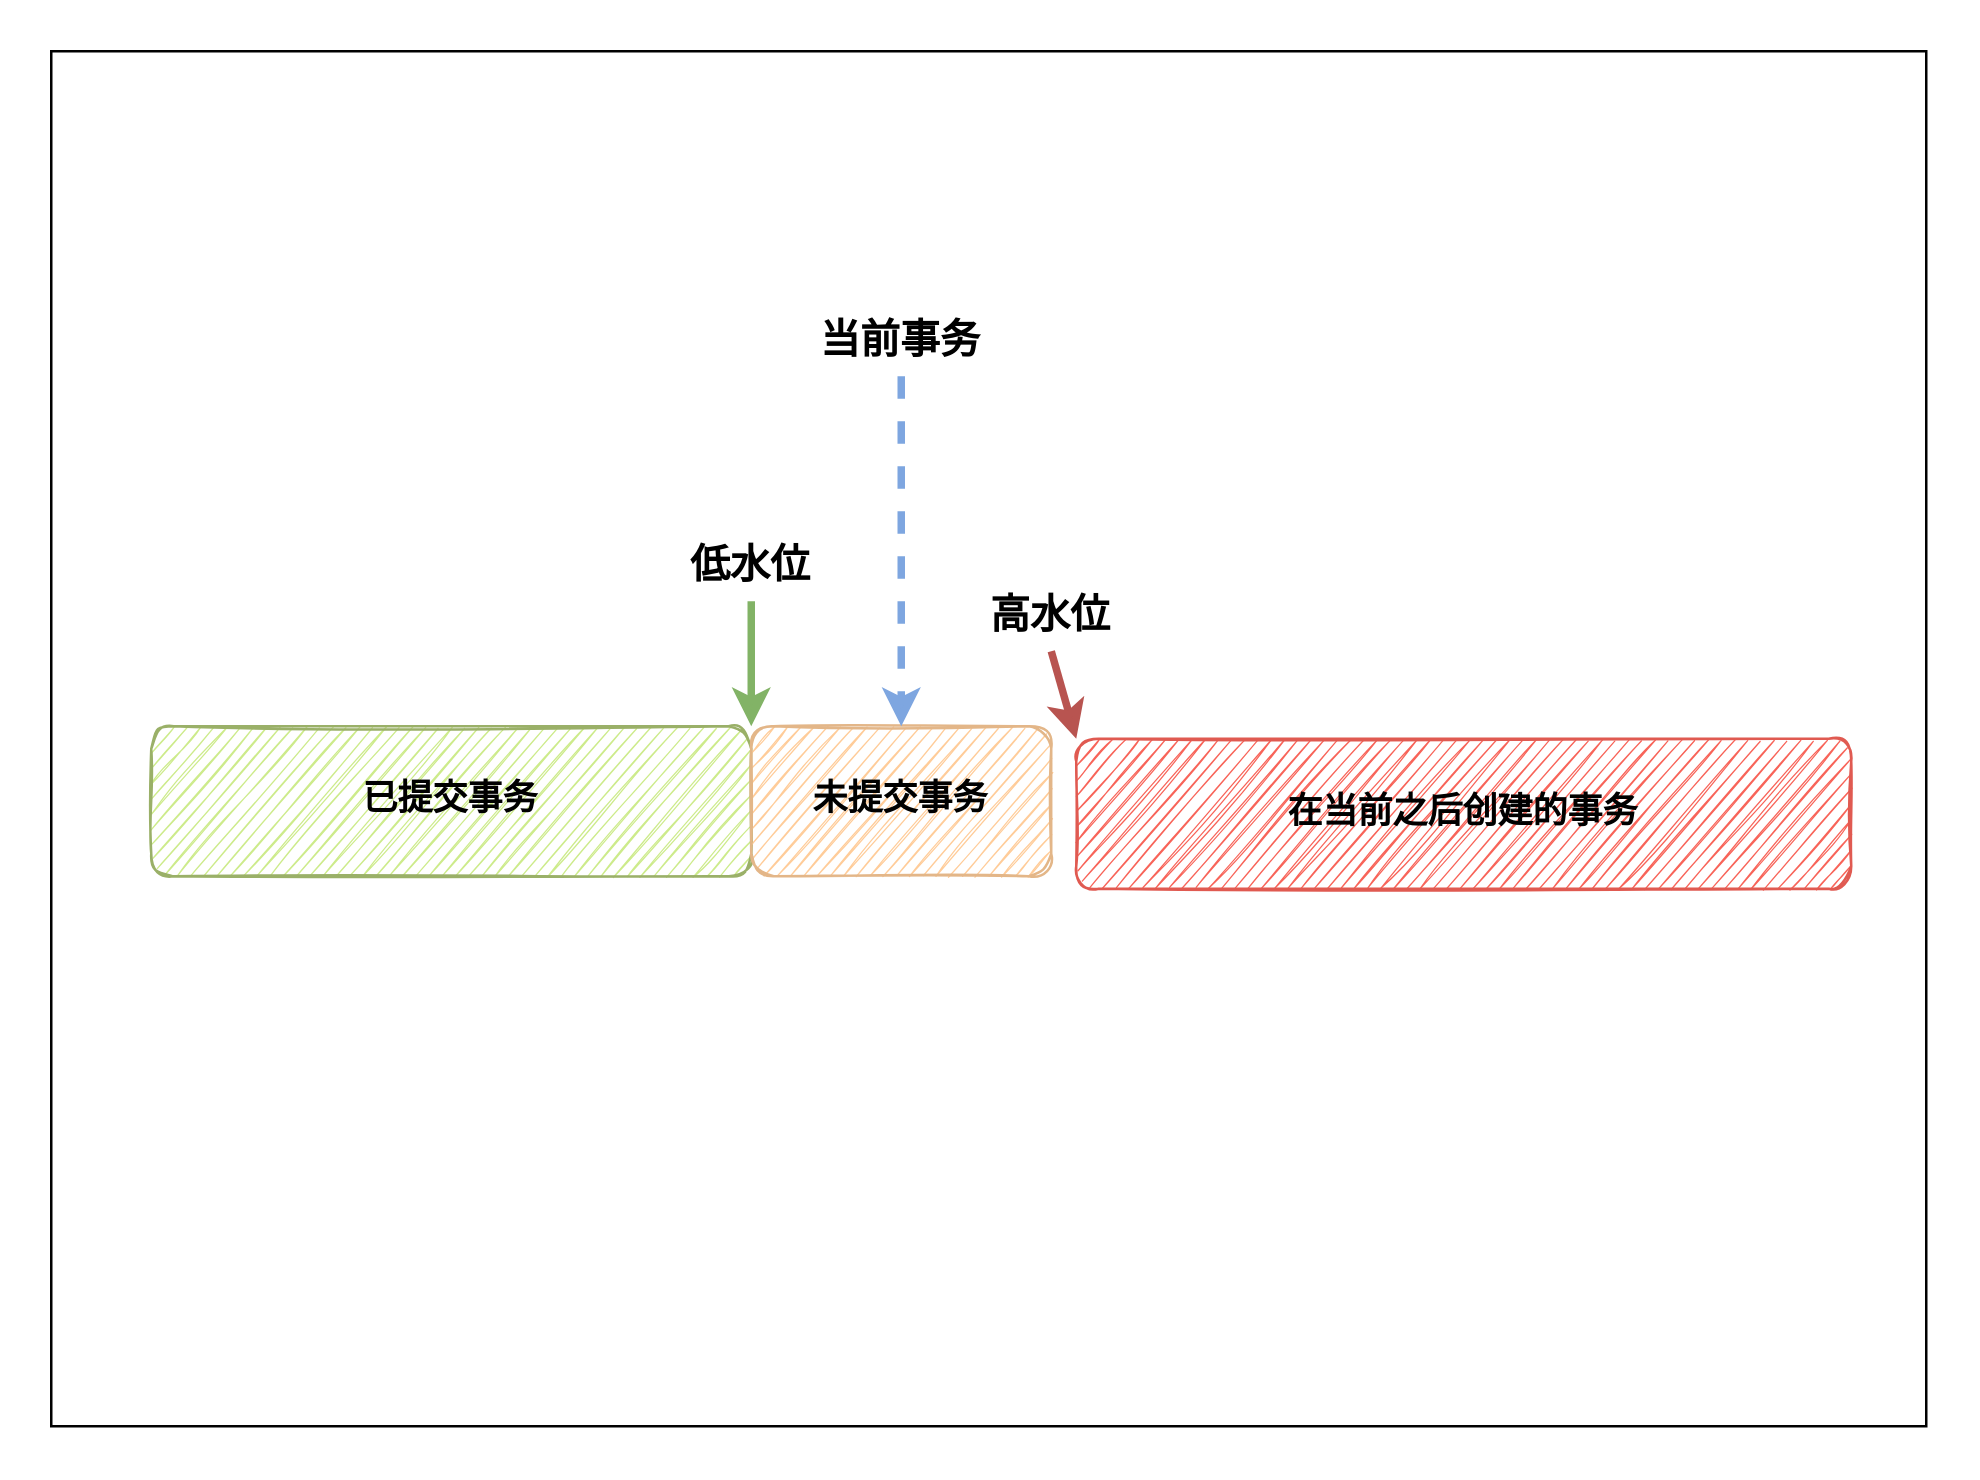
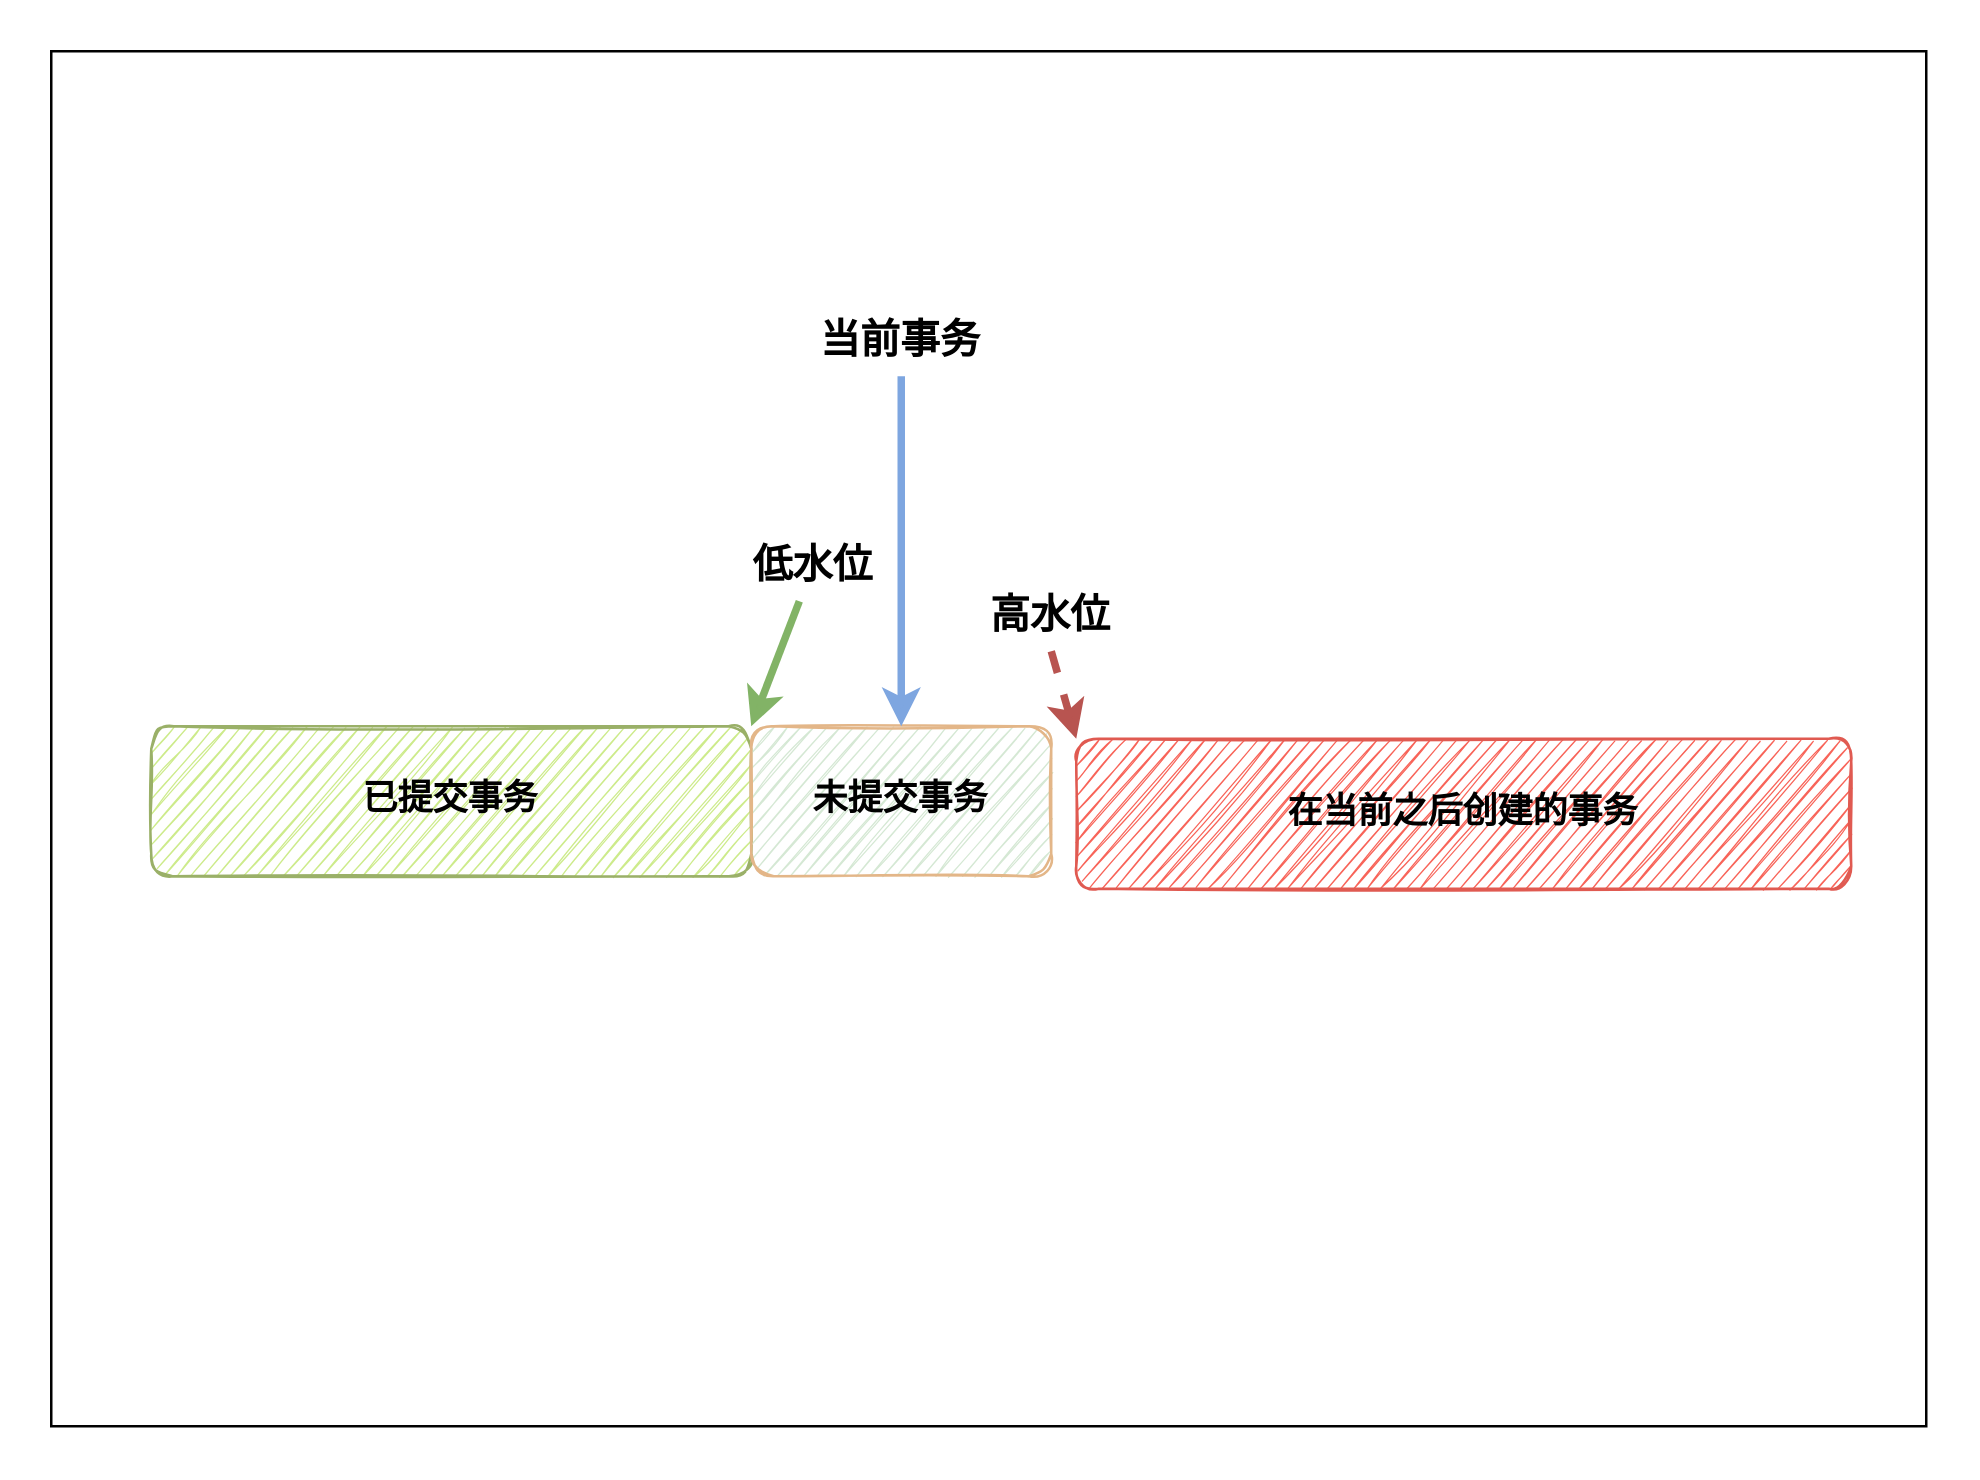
(901, 409) -> (901, 409)
(751, 564) -> (814, 564)
(1060, 682) -> (1060, 682)
(901, 801) -> (901, 801)
